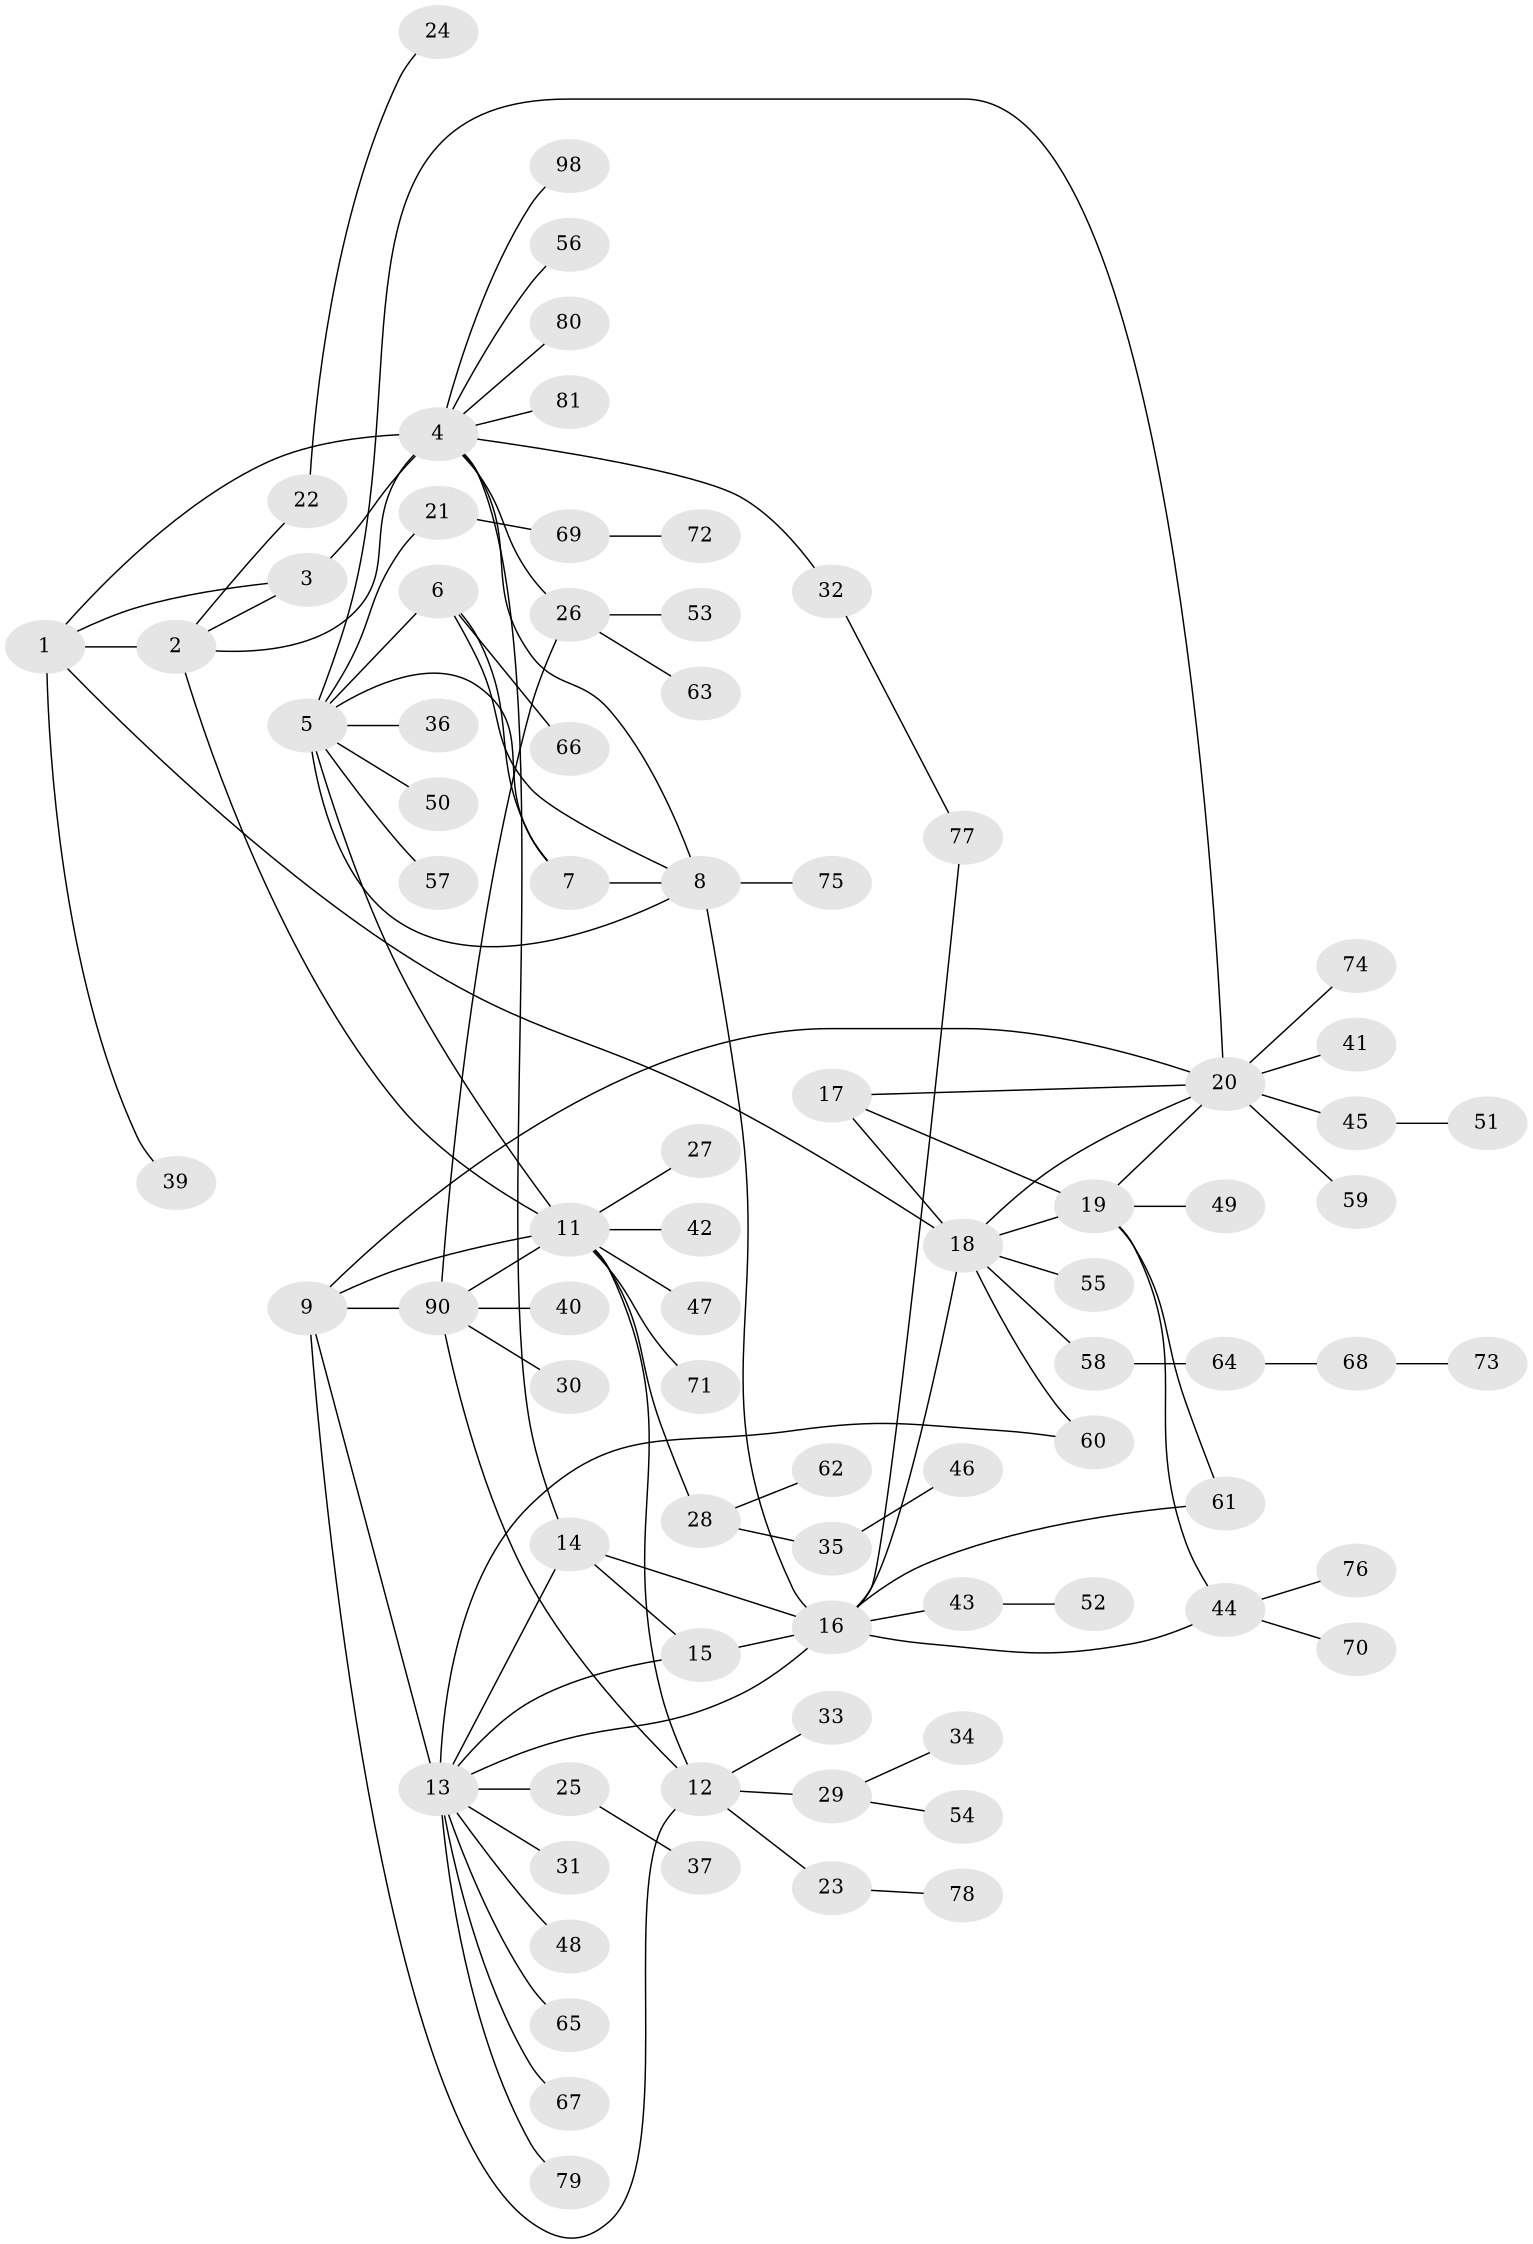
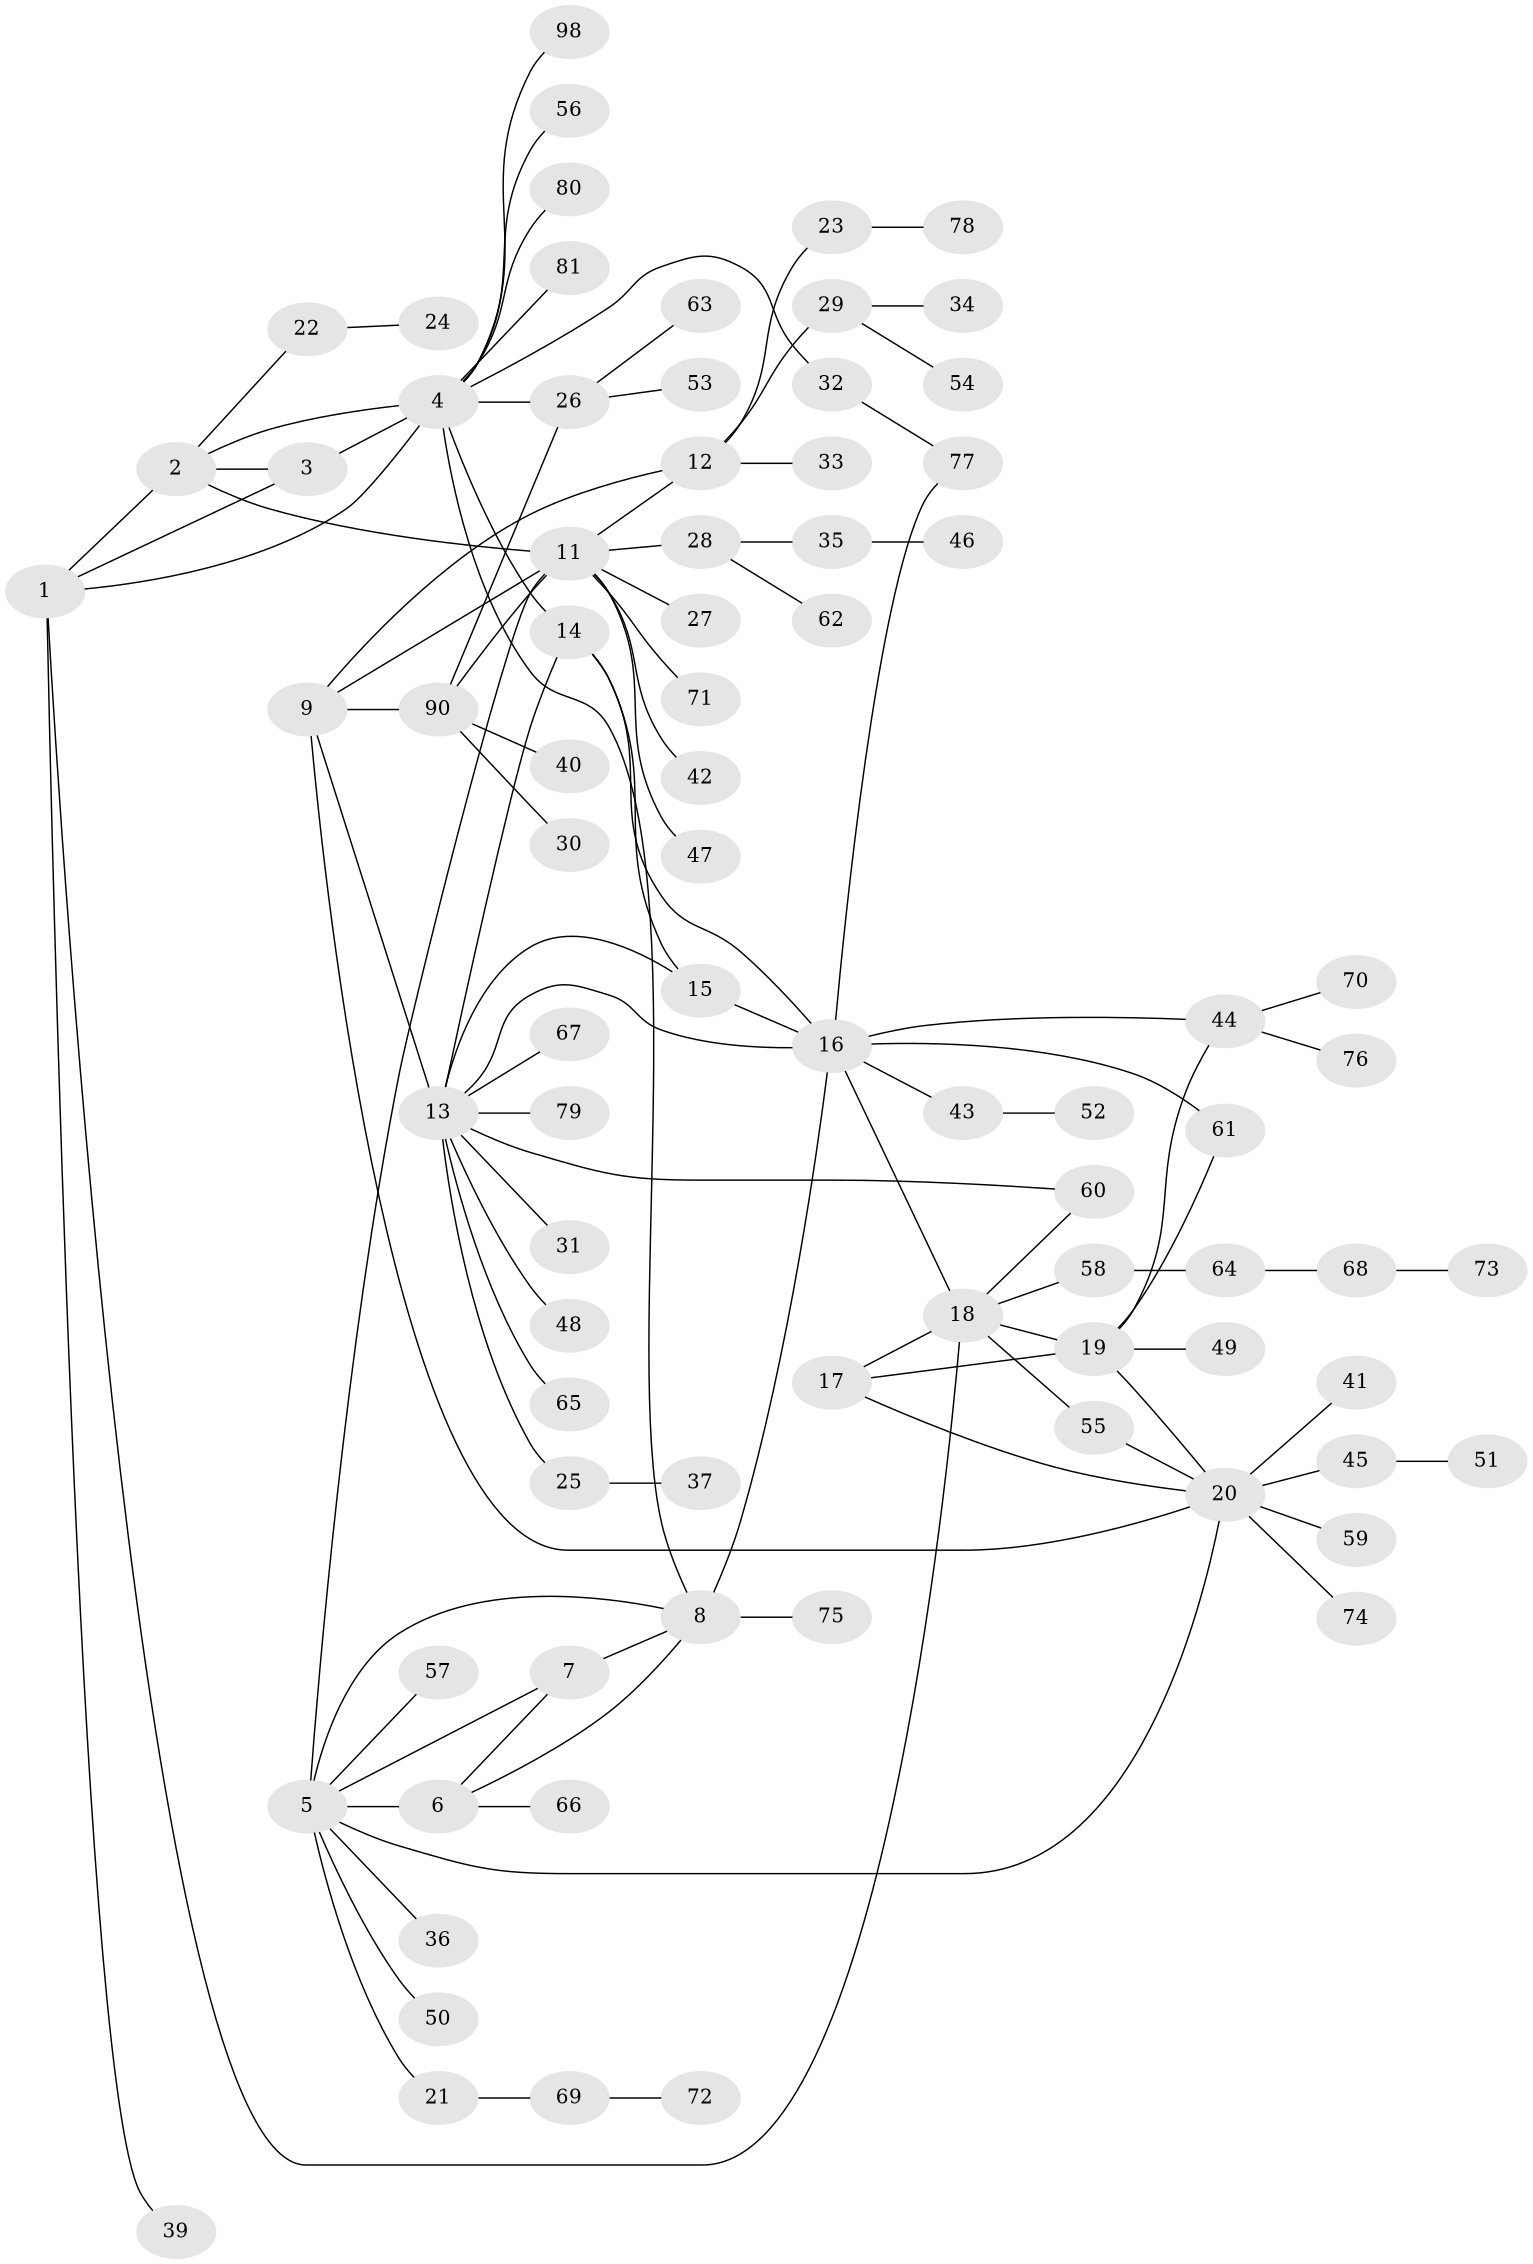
(1082, 1150) -> (1160, 1461)
(524, 1571) -> none
